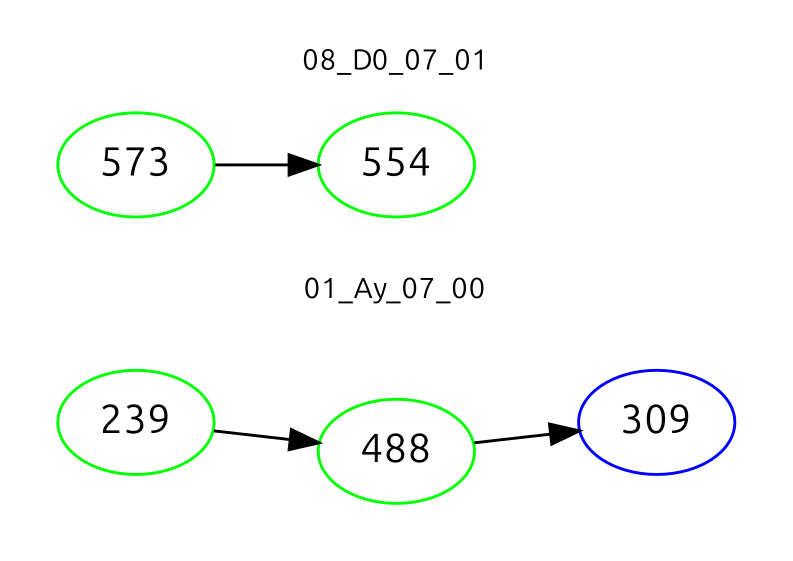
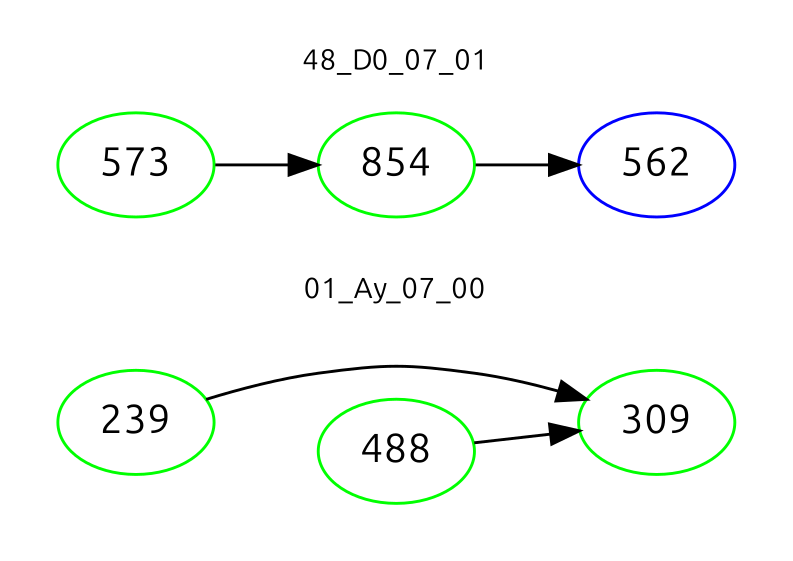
(396, 62) -> (396, 62)
(396, 165) -> (396, 165)
none -> (657, 165)
(657, 422) -> (657, 422)
(252, 435) -> (382, 367)
